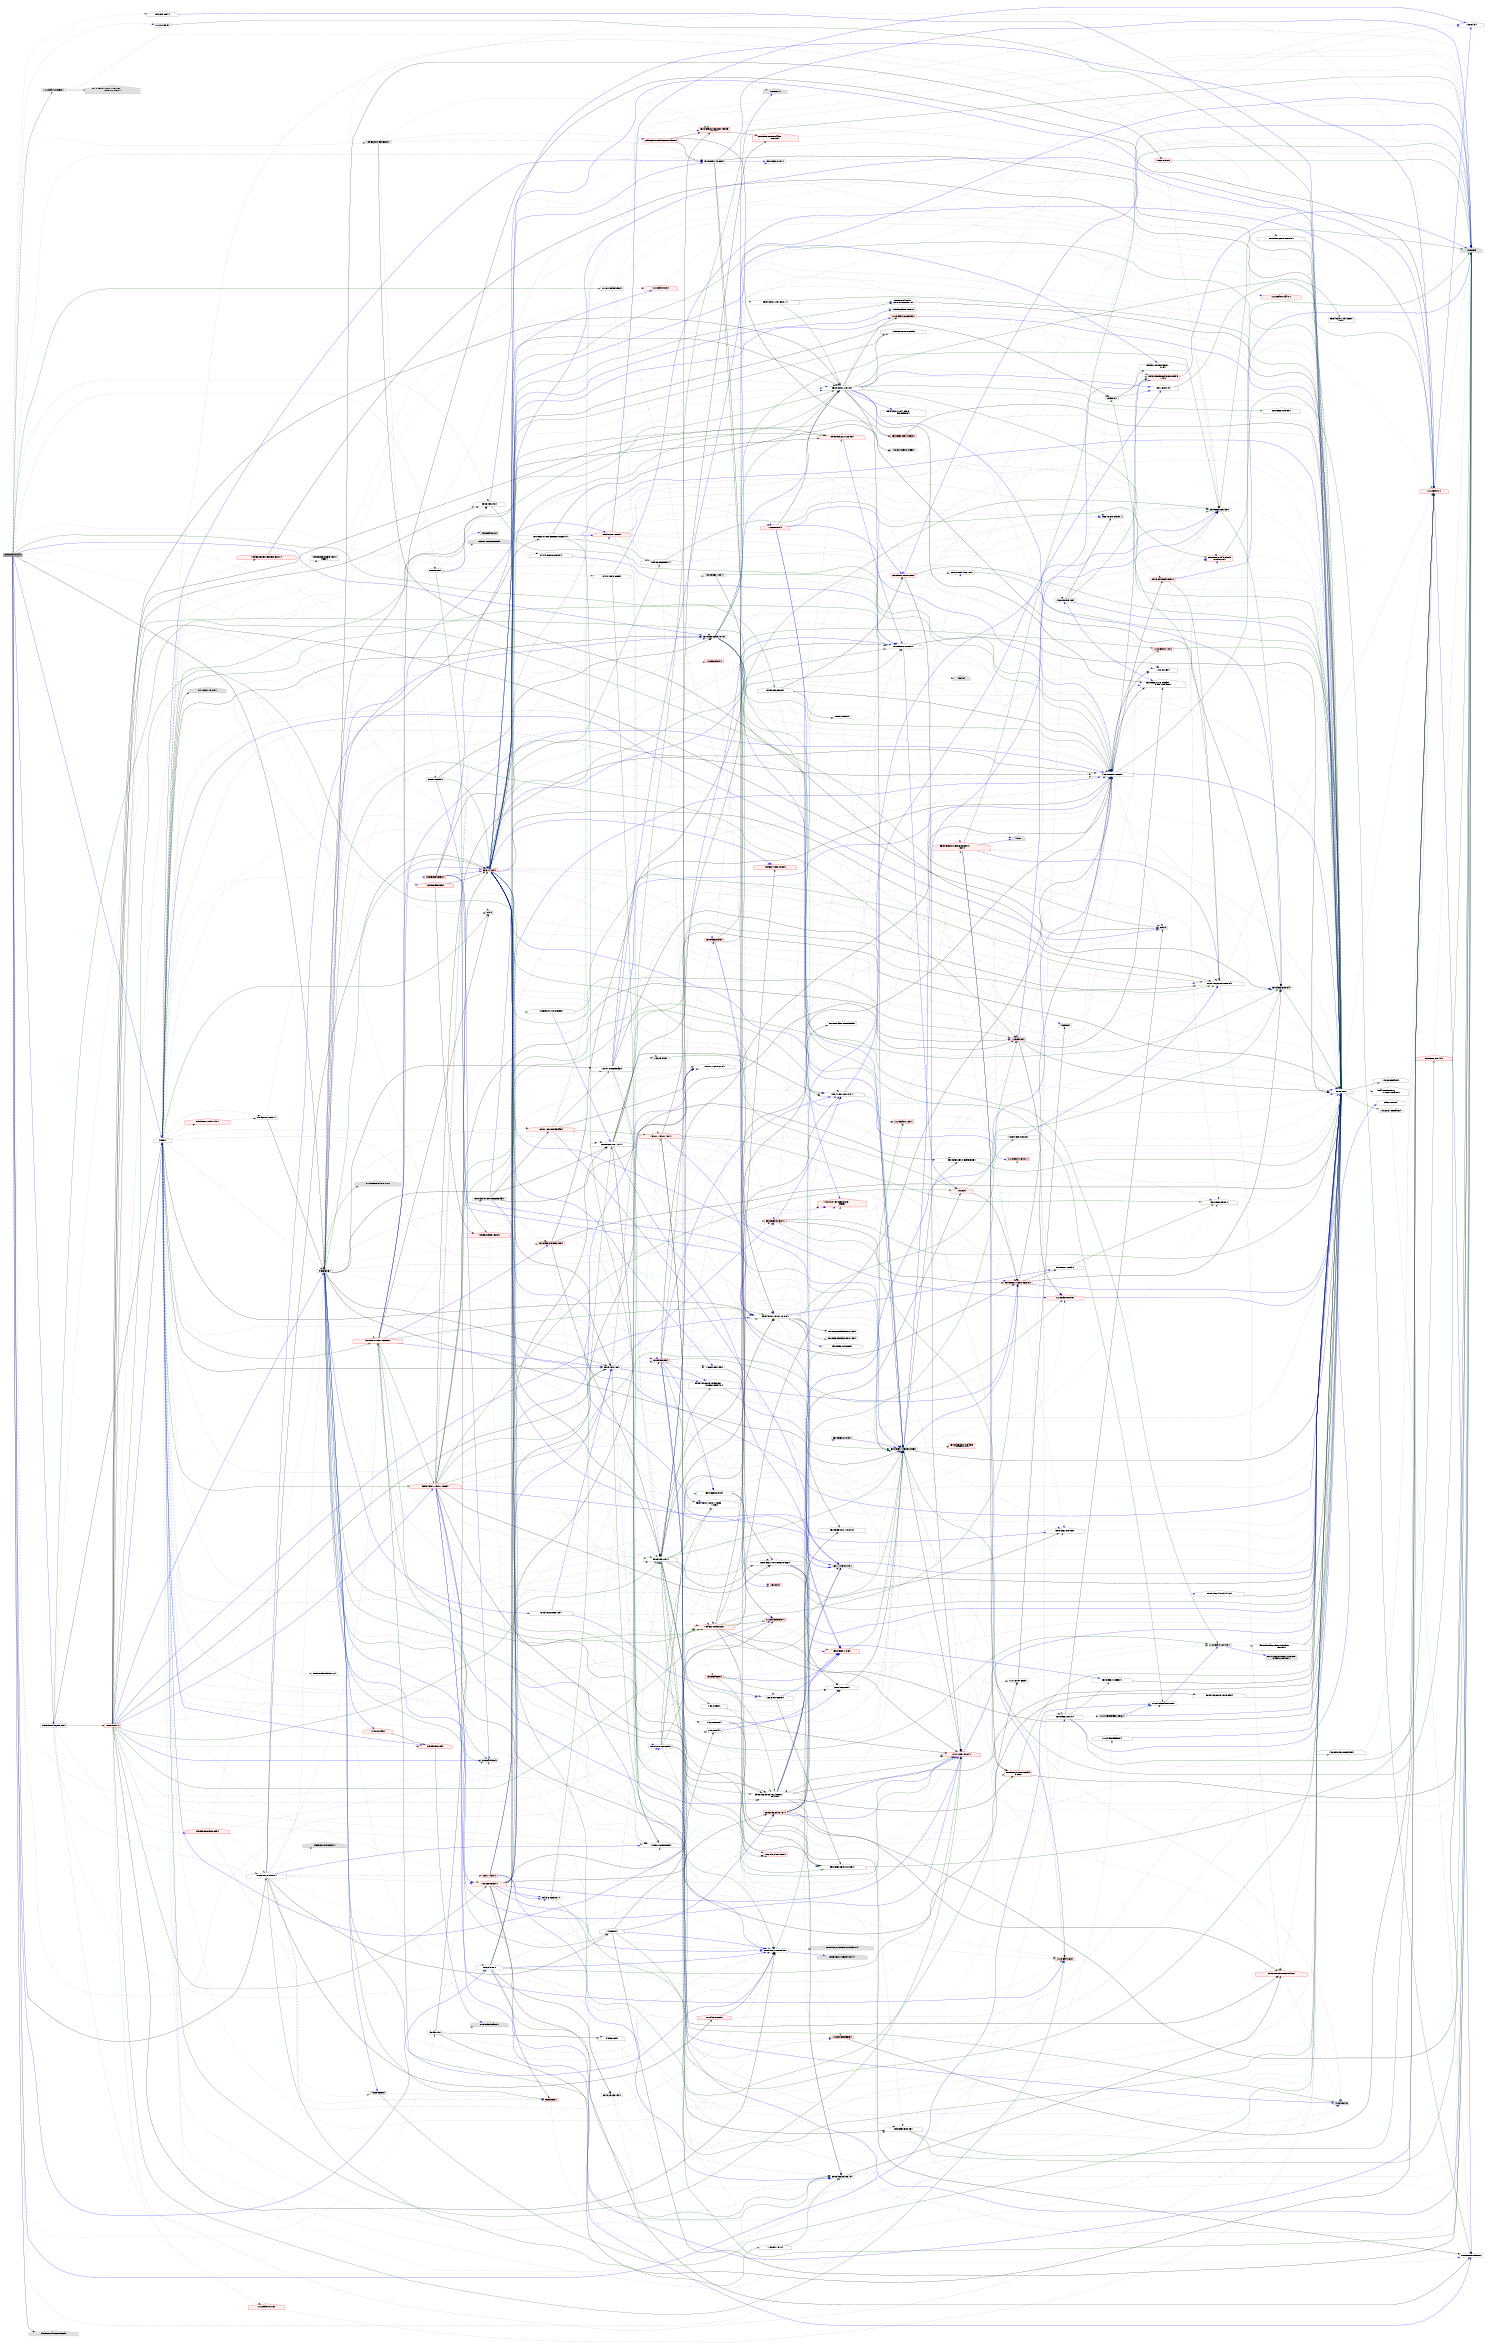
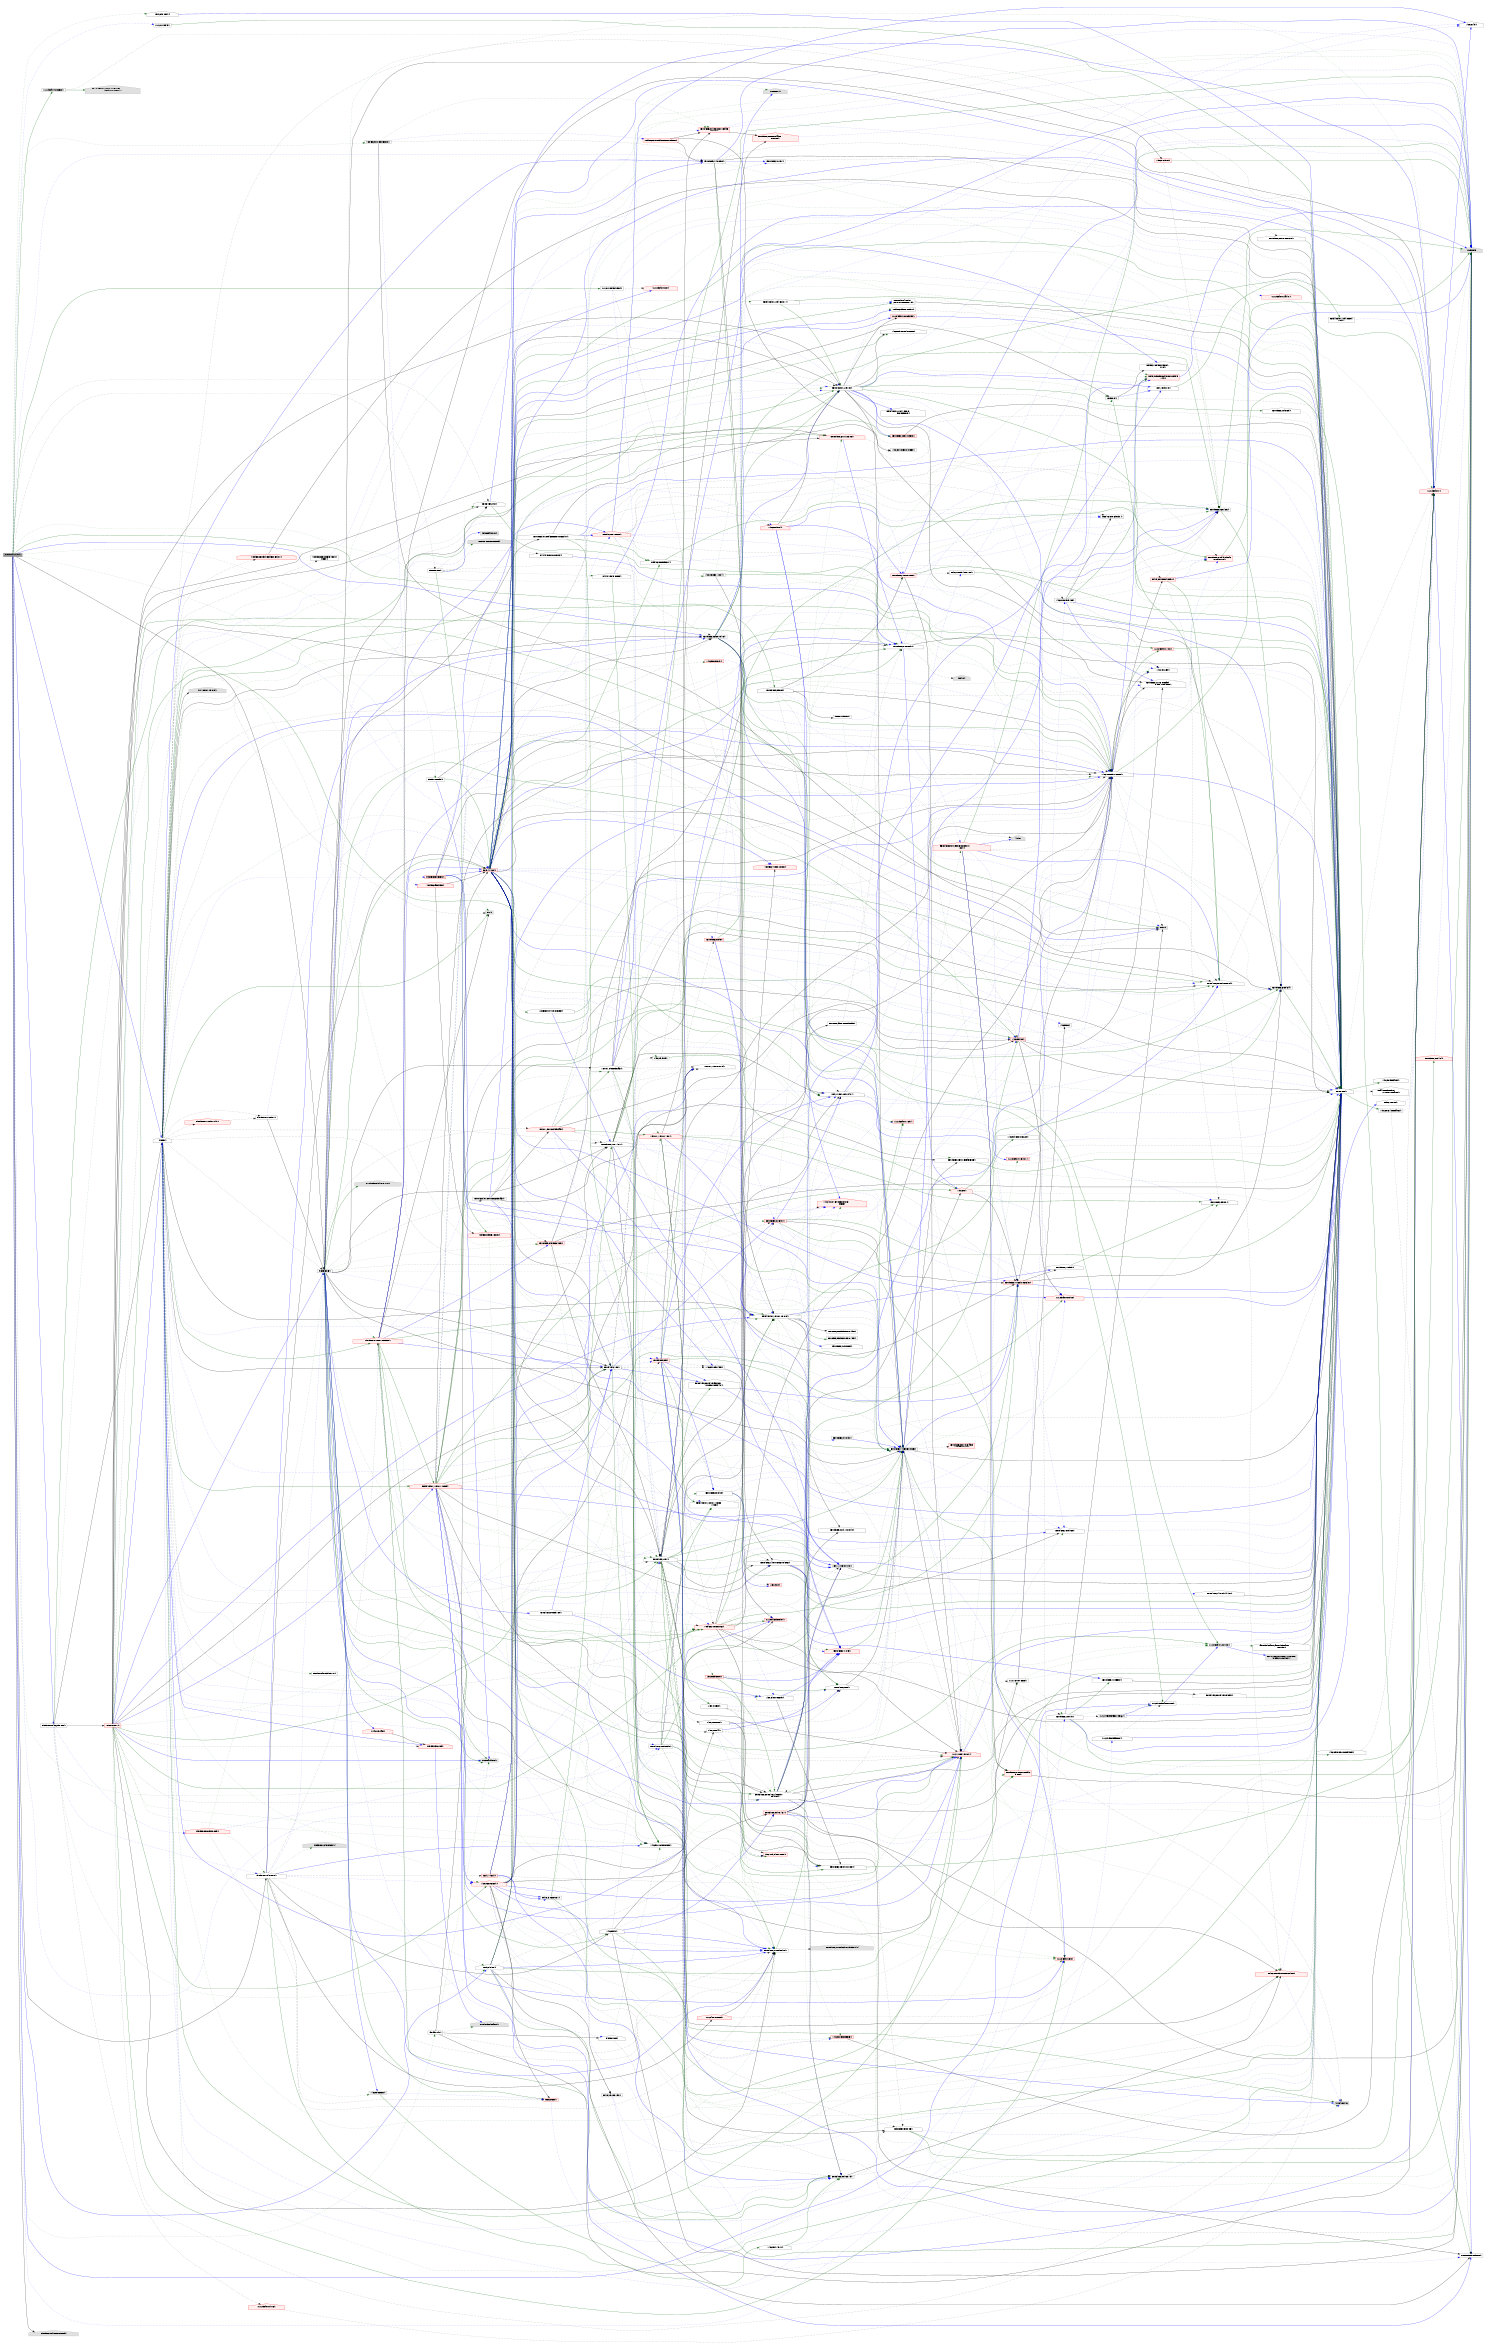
none -> (918, 1537)
(842, 1957) -> none
